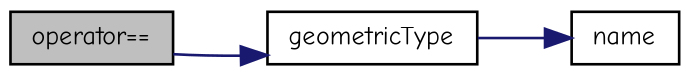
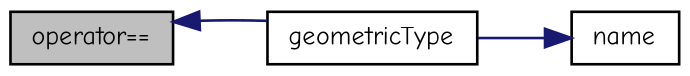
(207, 55) -> (233, 20)
